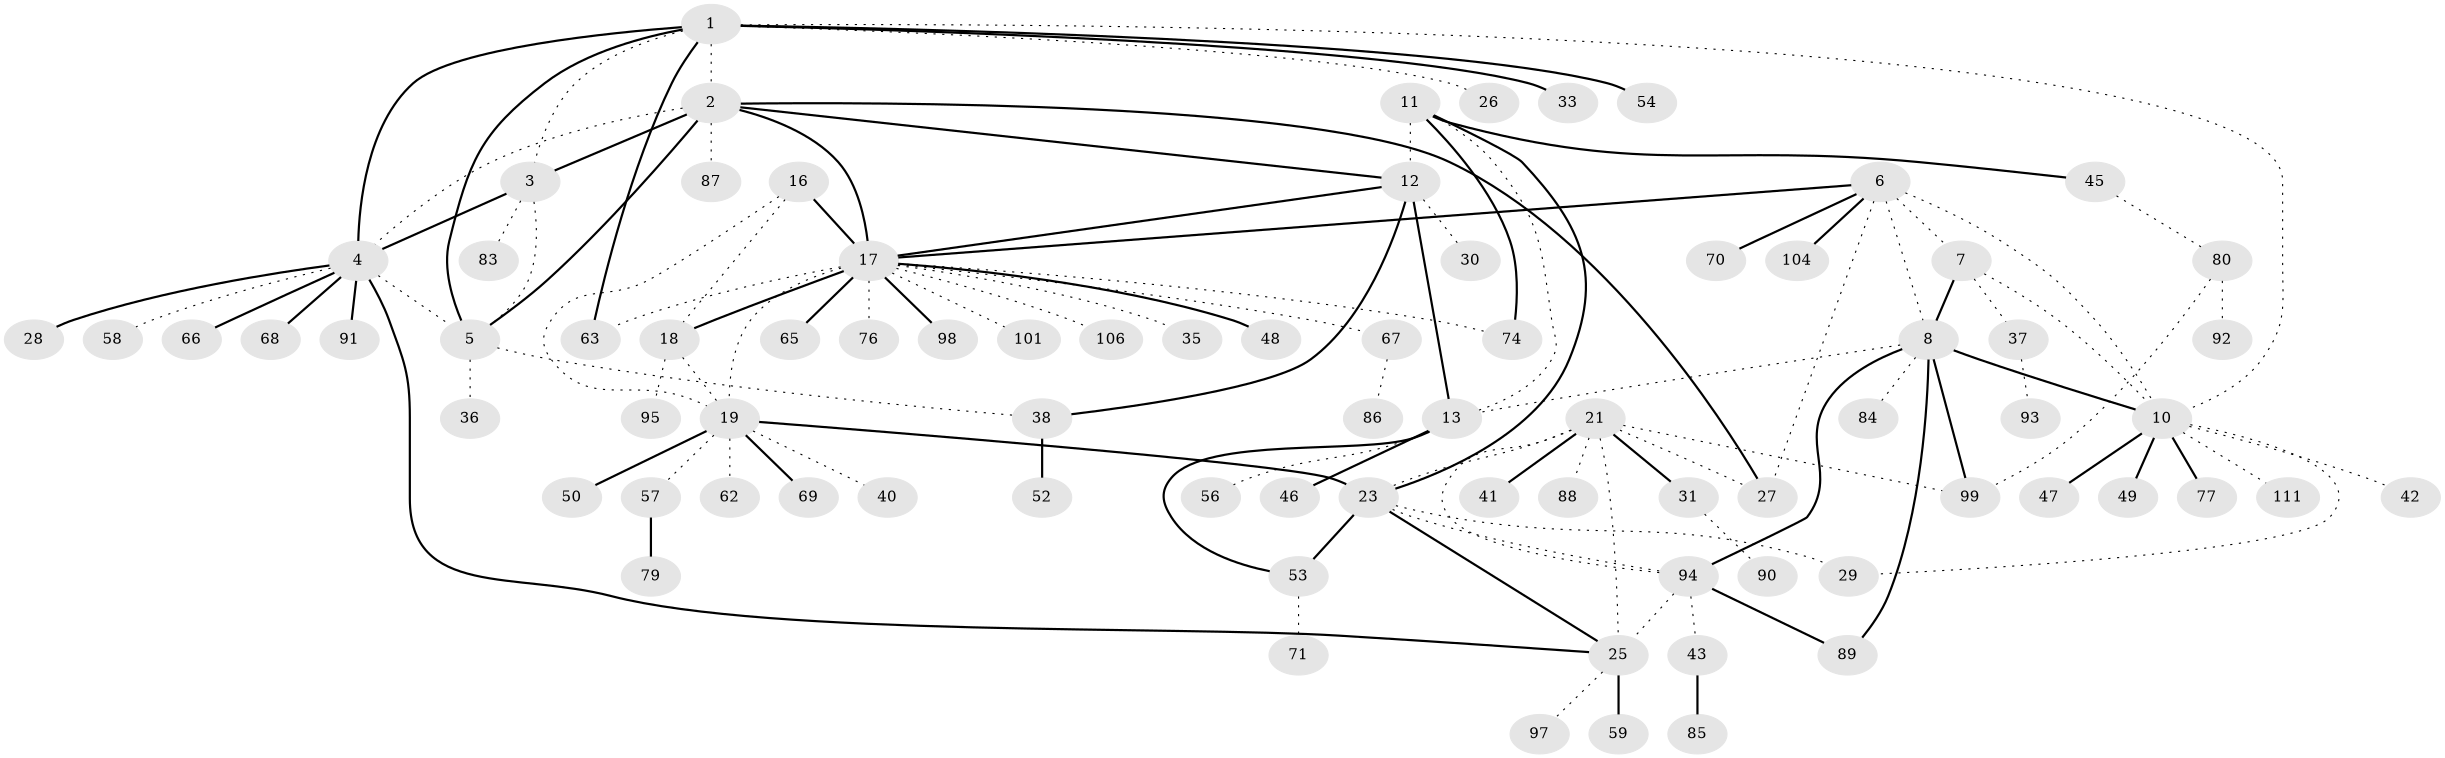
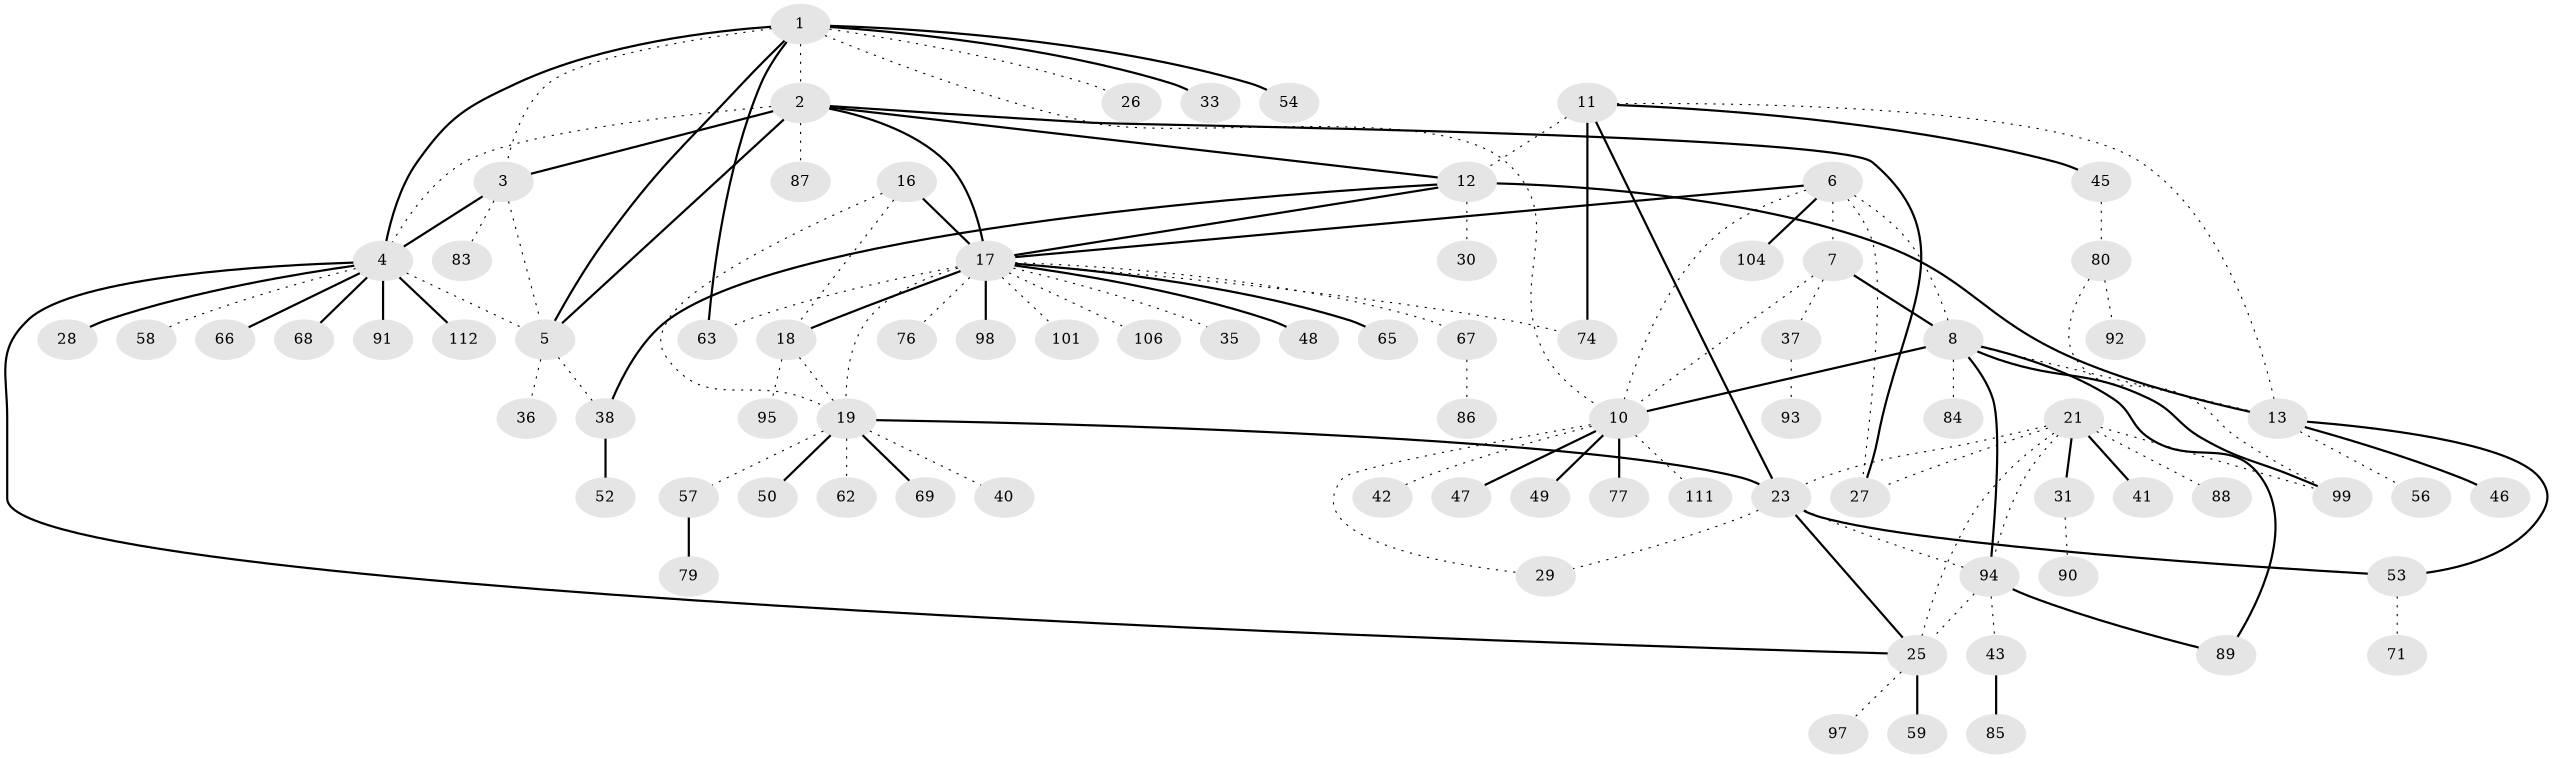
(1716, 261) -> none
none -> (464, 340)
